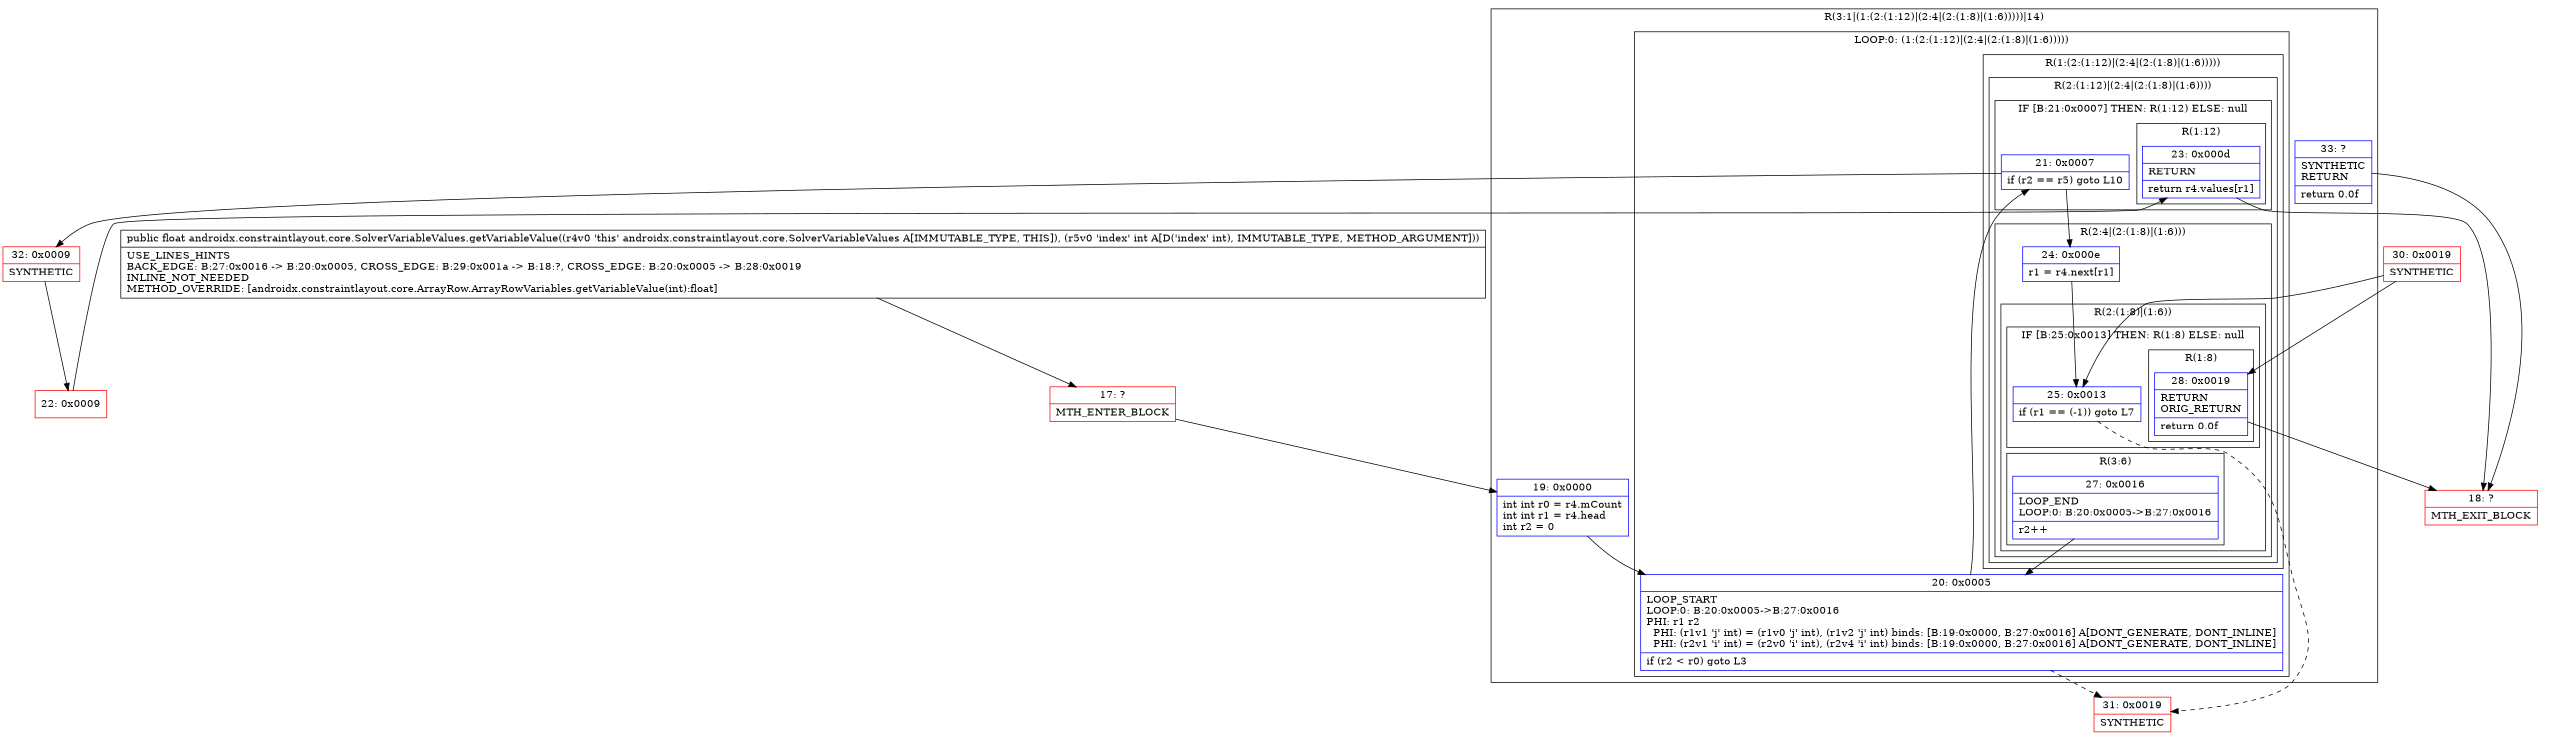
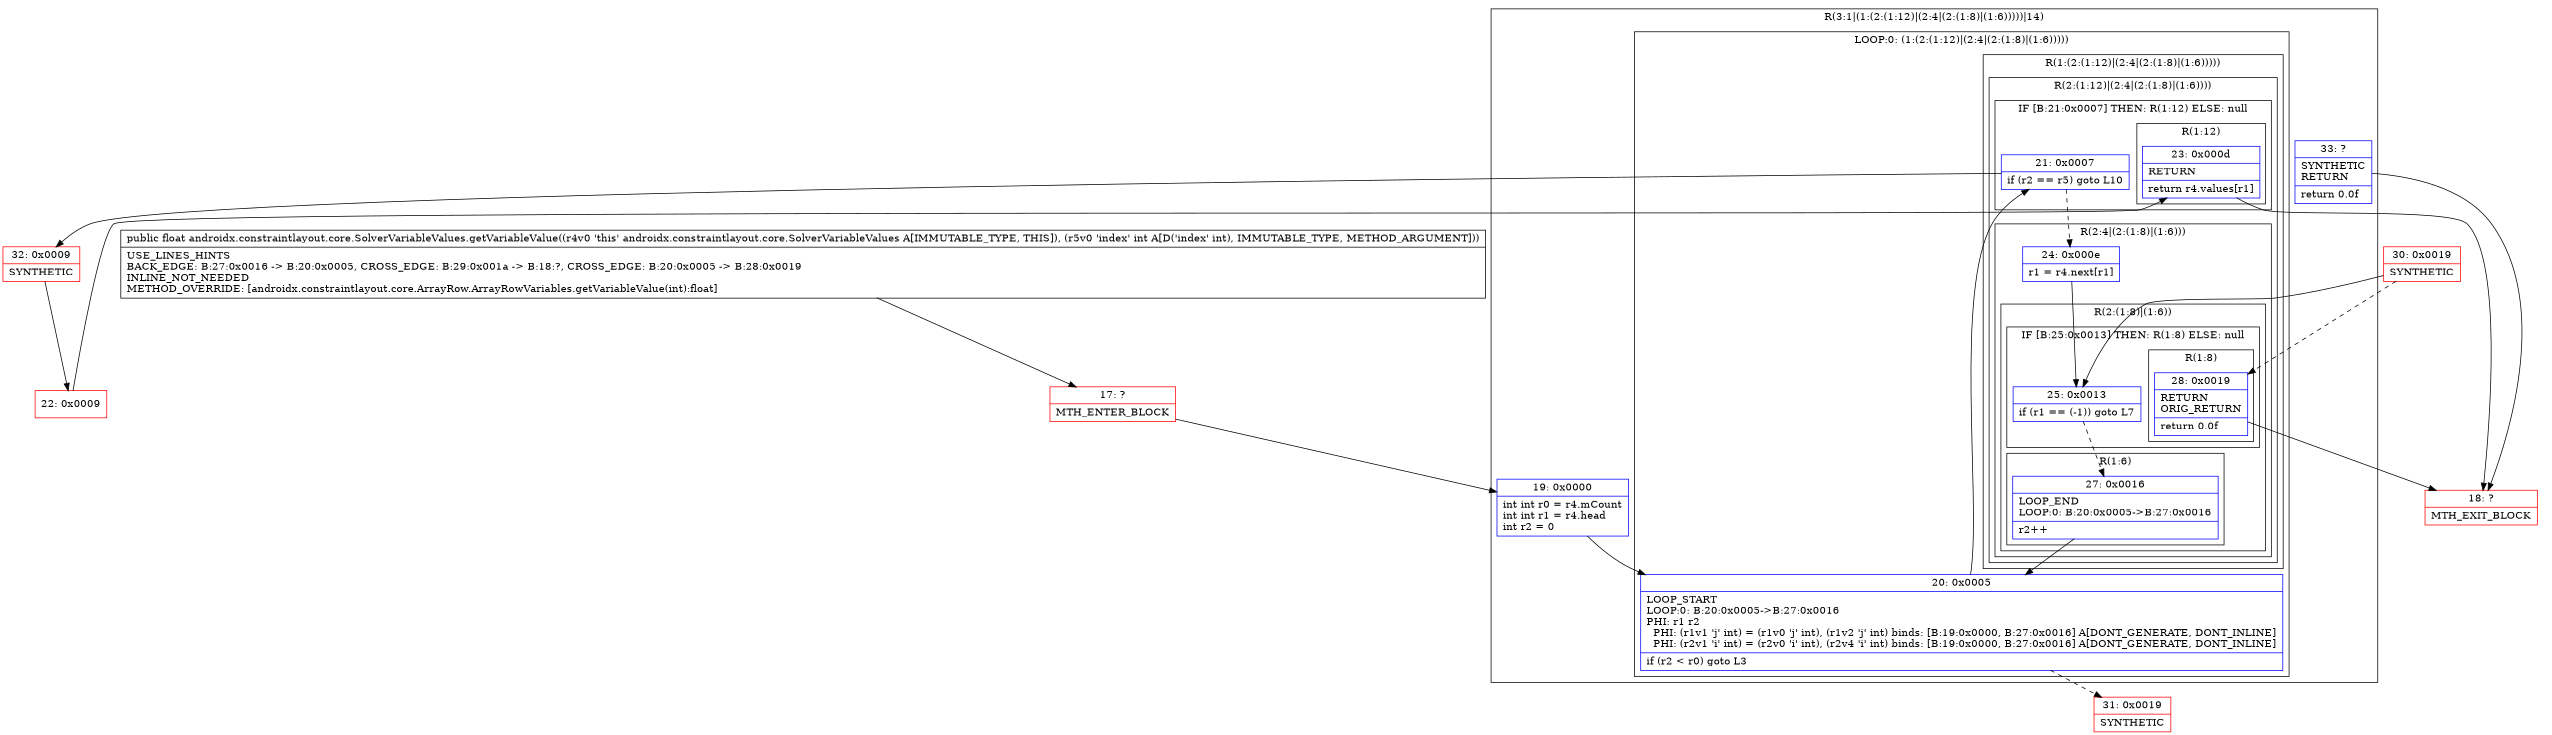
(2068, 217) -> (2068, 217)
(2325, 326) -> (2325, 326)
(2115, 462) -> (2115, 462)
(2296, 589) -> (2091, 442)
